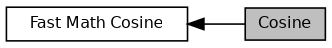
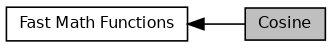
(97, 24) -> (97, 24)
